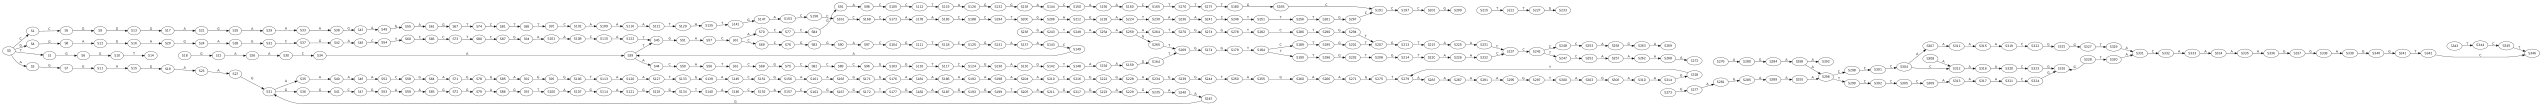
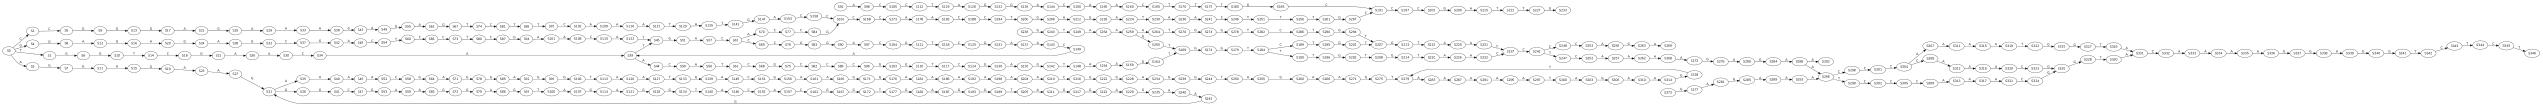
none -> (1470, 10)
(829, 22) -> (830, 33)
(2022, 44) -> (2022, 44)
none -> (167, 56)
(2479, 57) -> (2440, 50)
none -> (1706, 61)
(2078, 68) -> (2074, 64)
(1929, 69) -> (1916, 63)
(1524, 78) -> (1524, 78)
